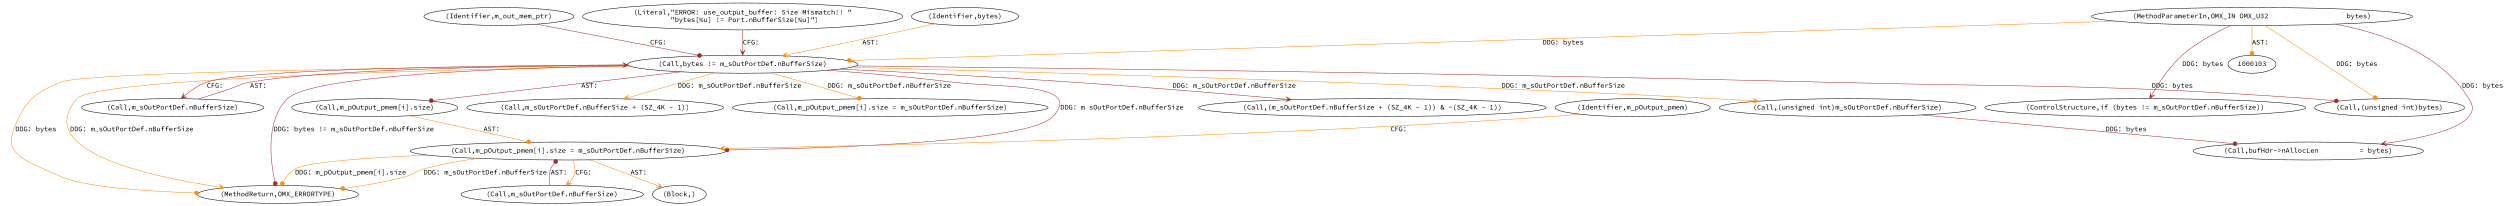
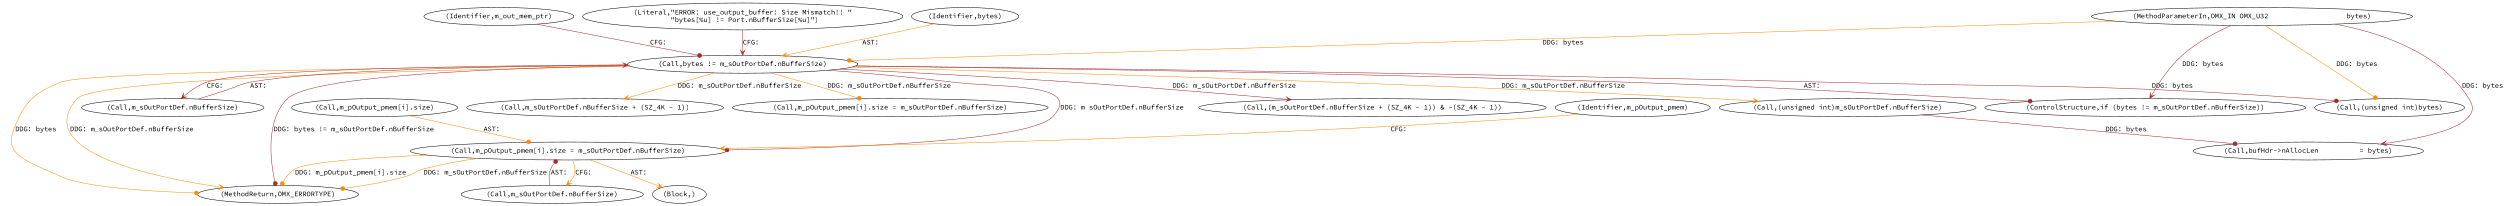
(2252, 64) -> none
(557, 86) -> (1501, 78)
